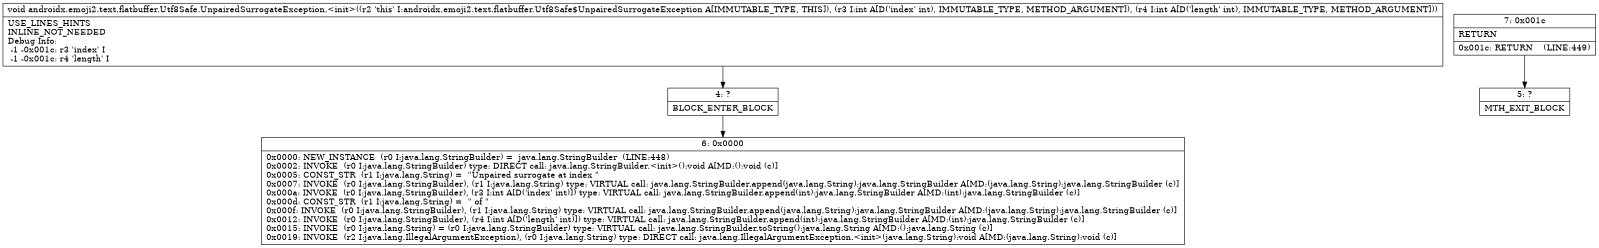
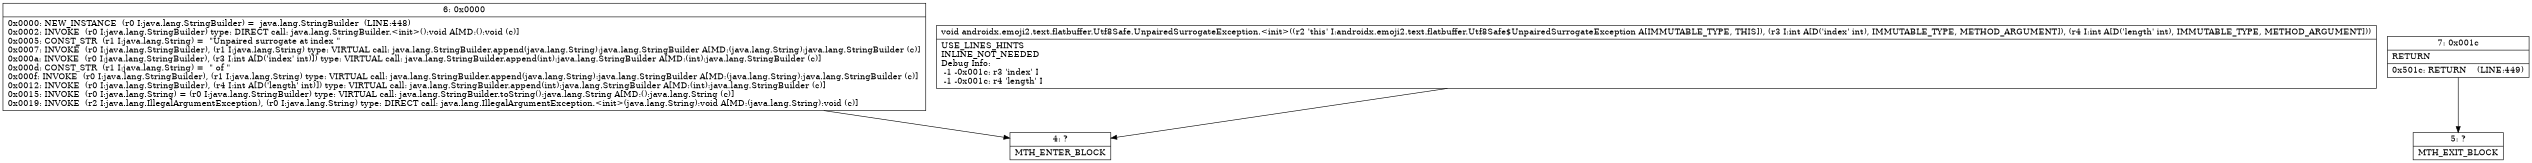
(1525, 48) -> (2458, 70)
(723, 108) -> (1060, 153)
(723, 123) -> (914, 124)
